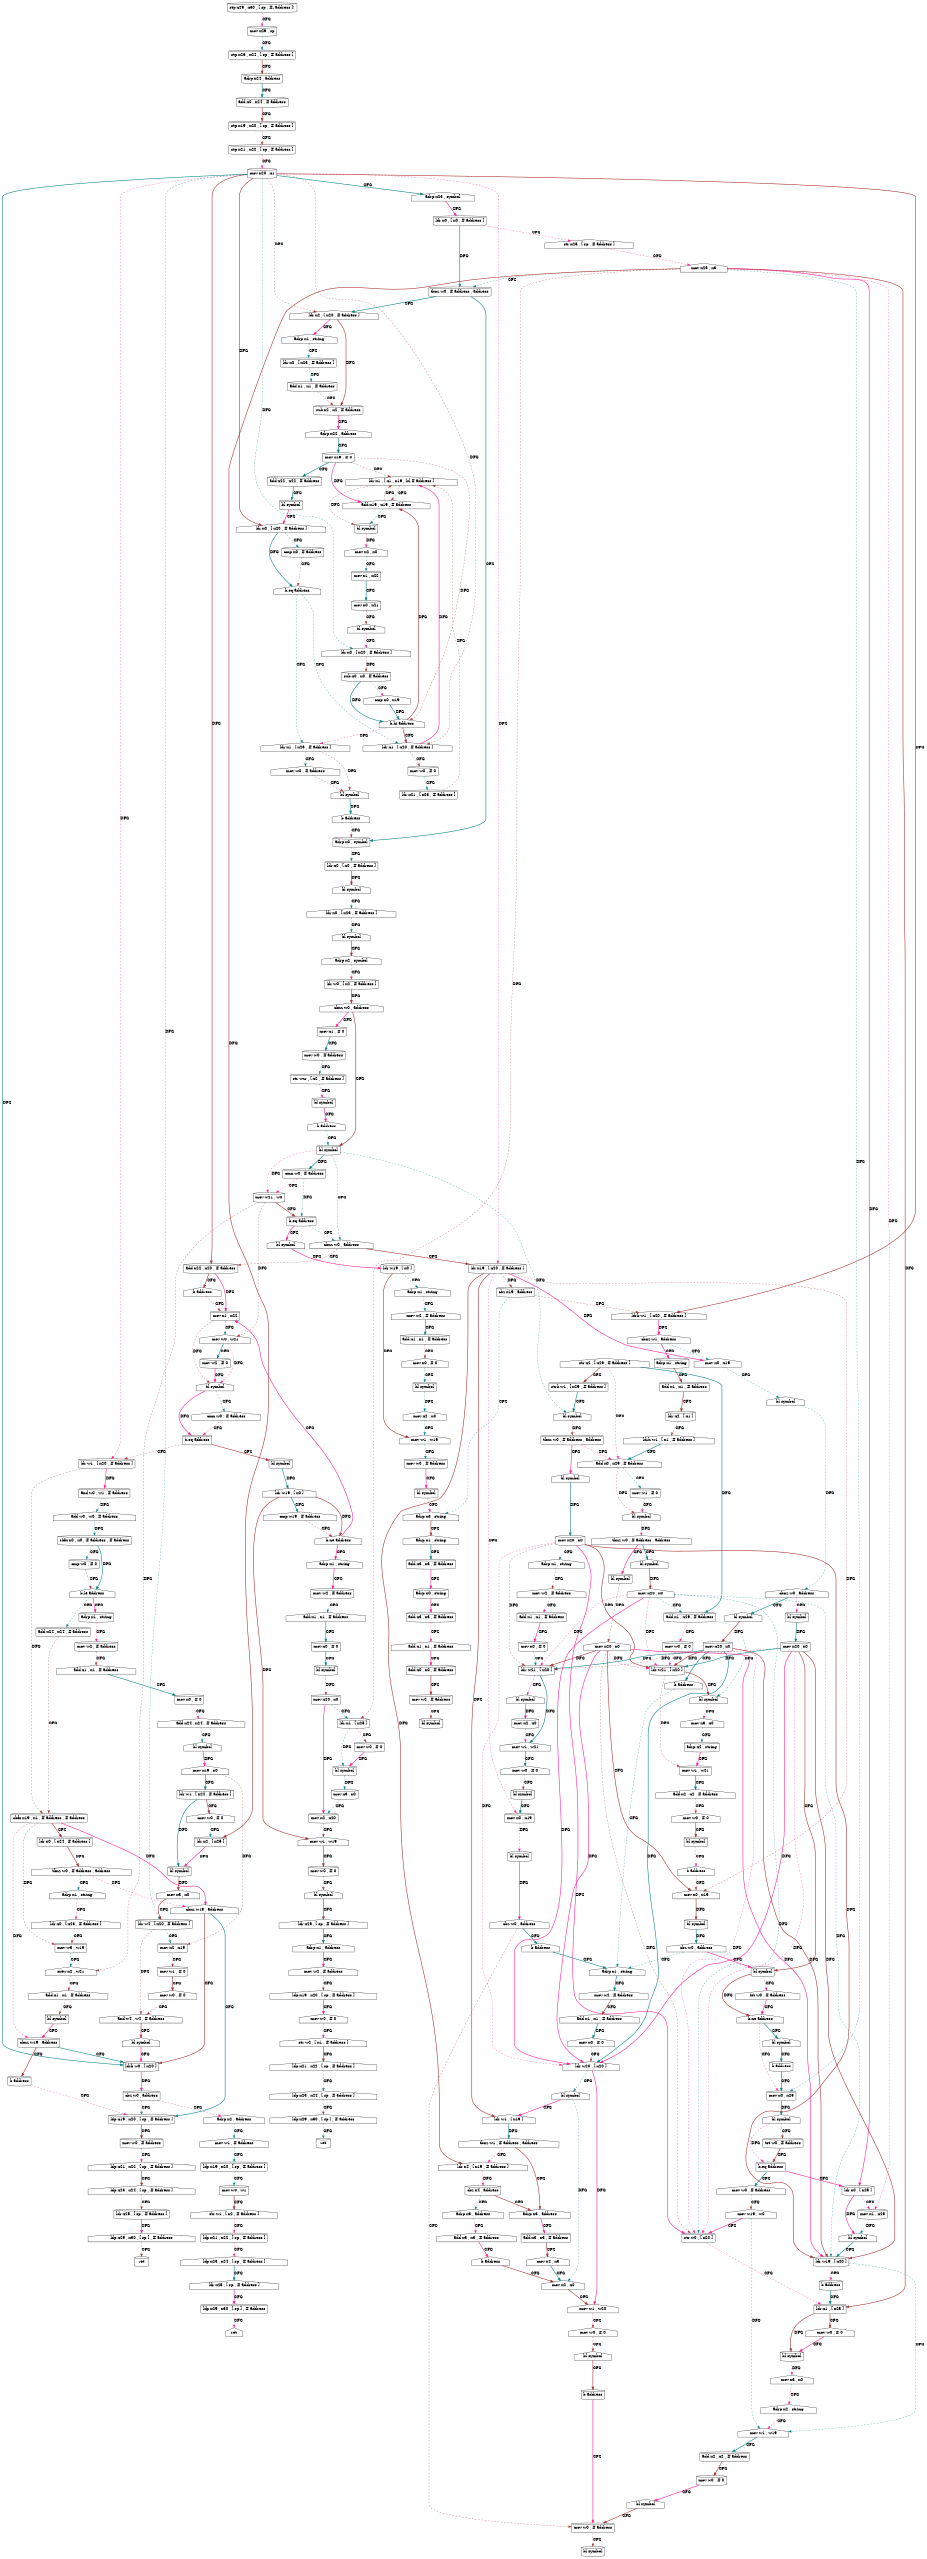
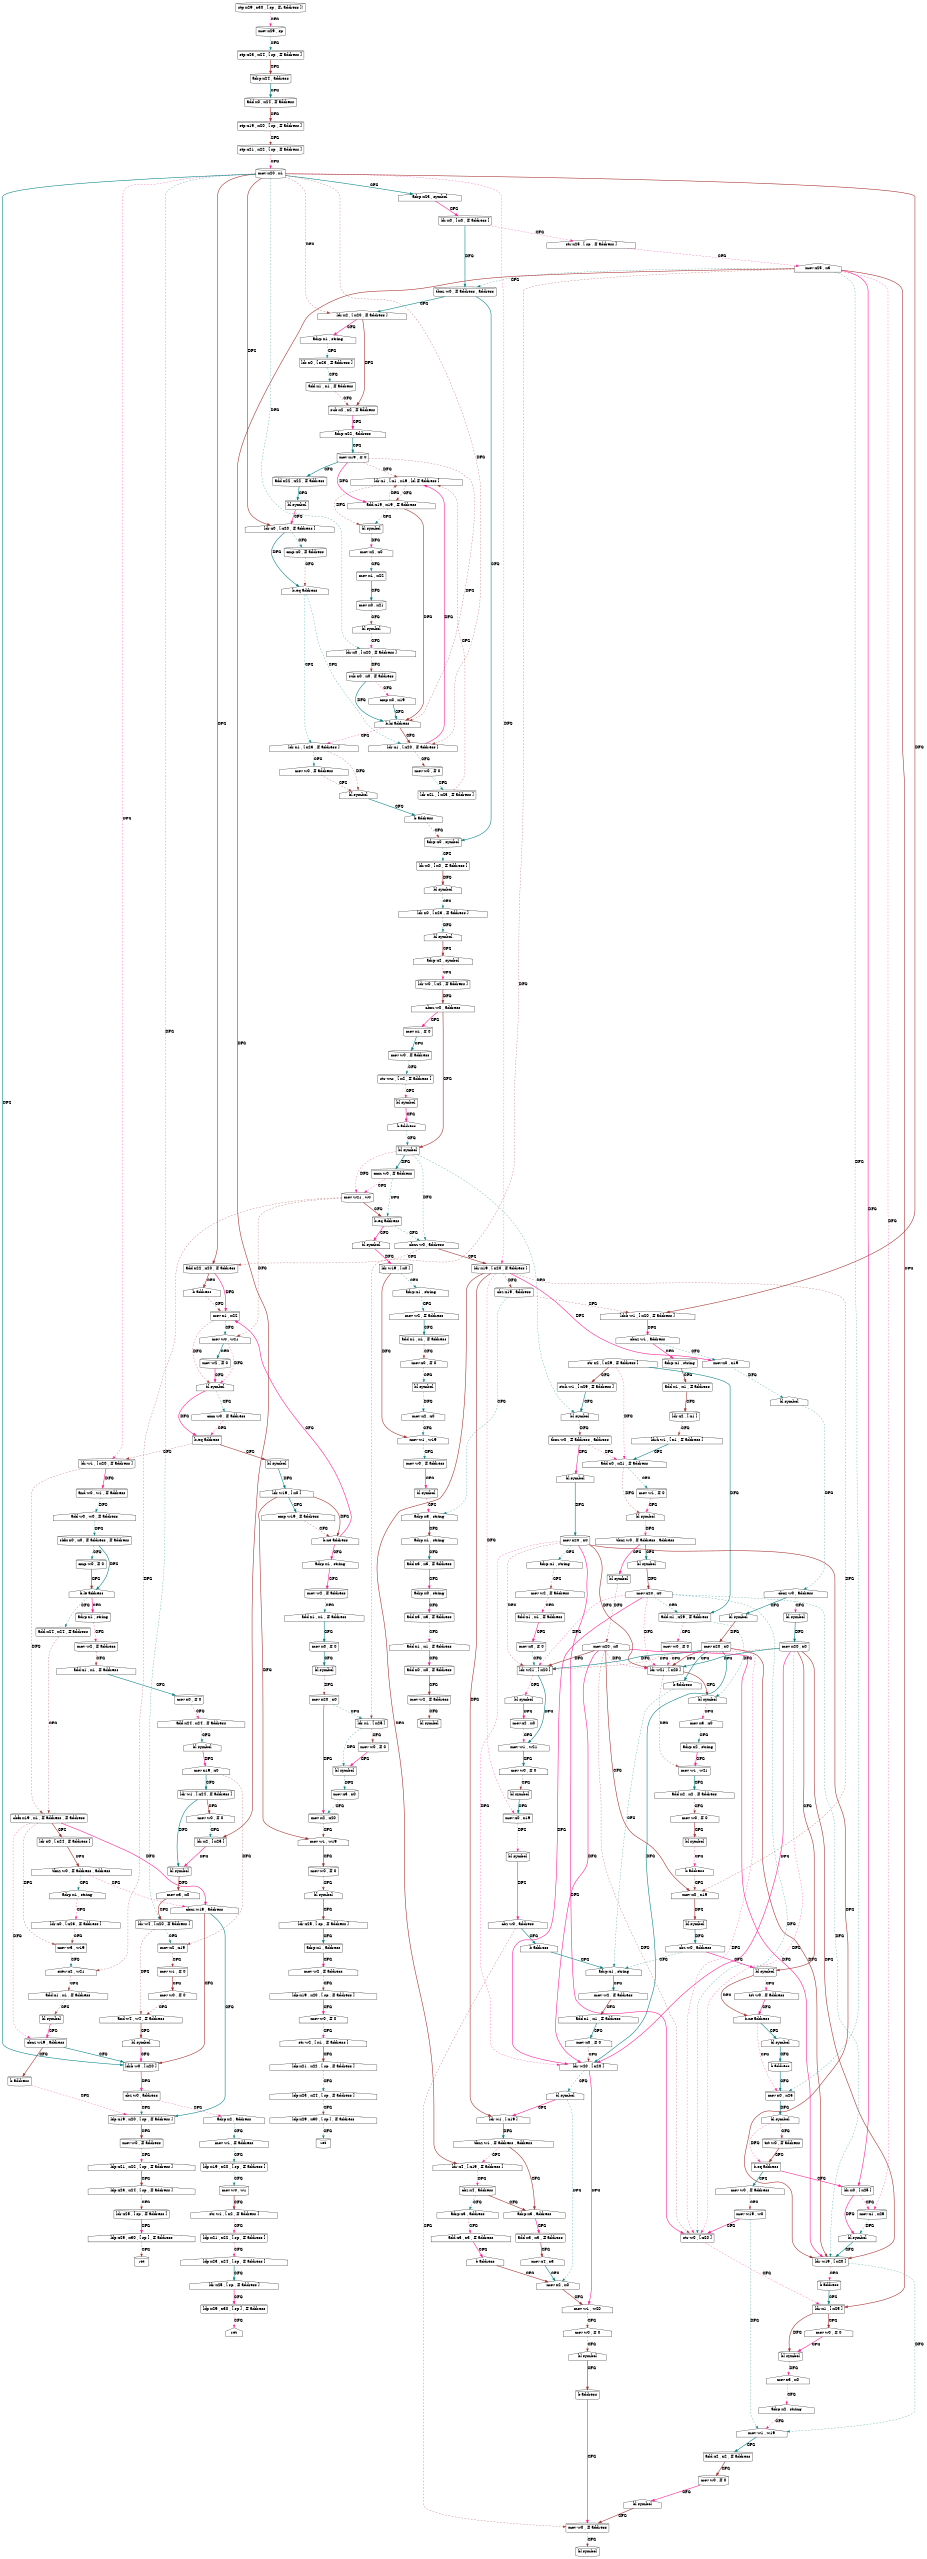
(418, 613) -> (424, 612)
(620, 1464) -> (624, 1464)
(88, 1578) -> (91, 1578)
(323, 1948) -> (323, 1948)
(751, 2214) -> (750, 2214)
